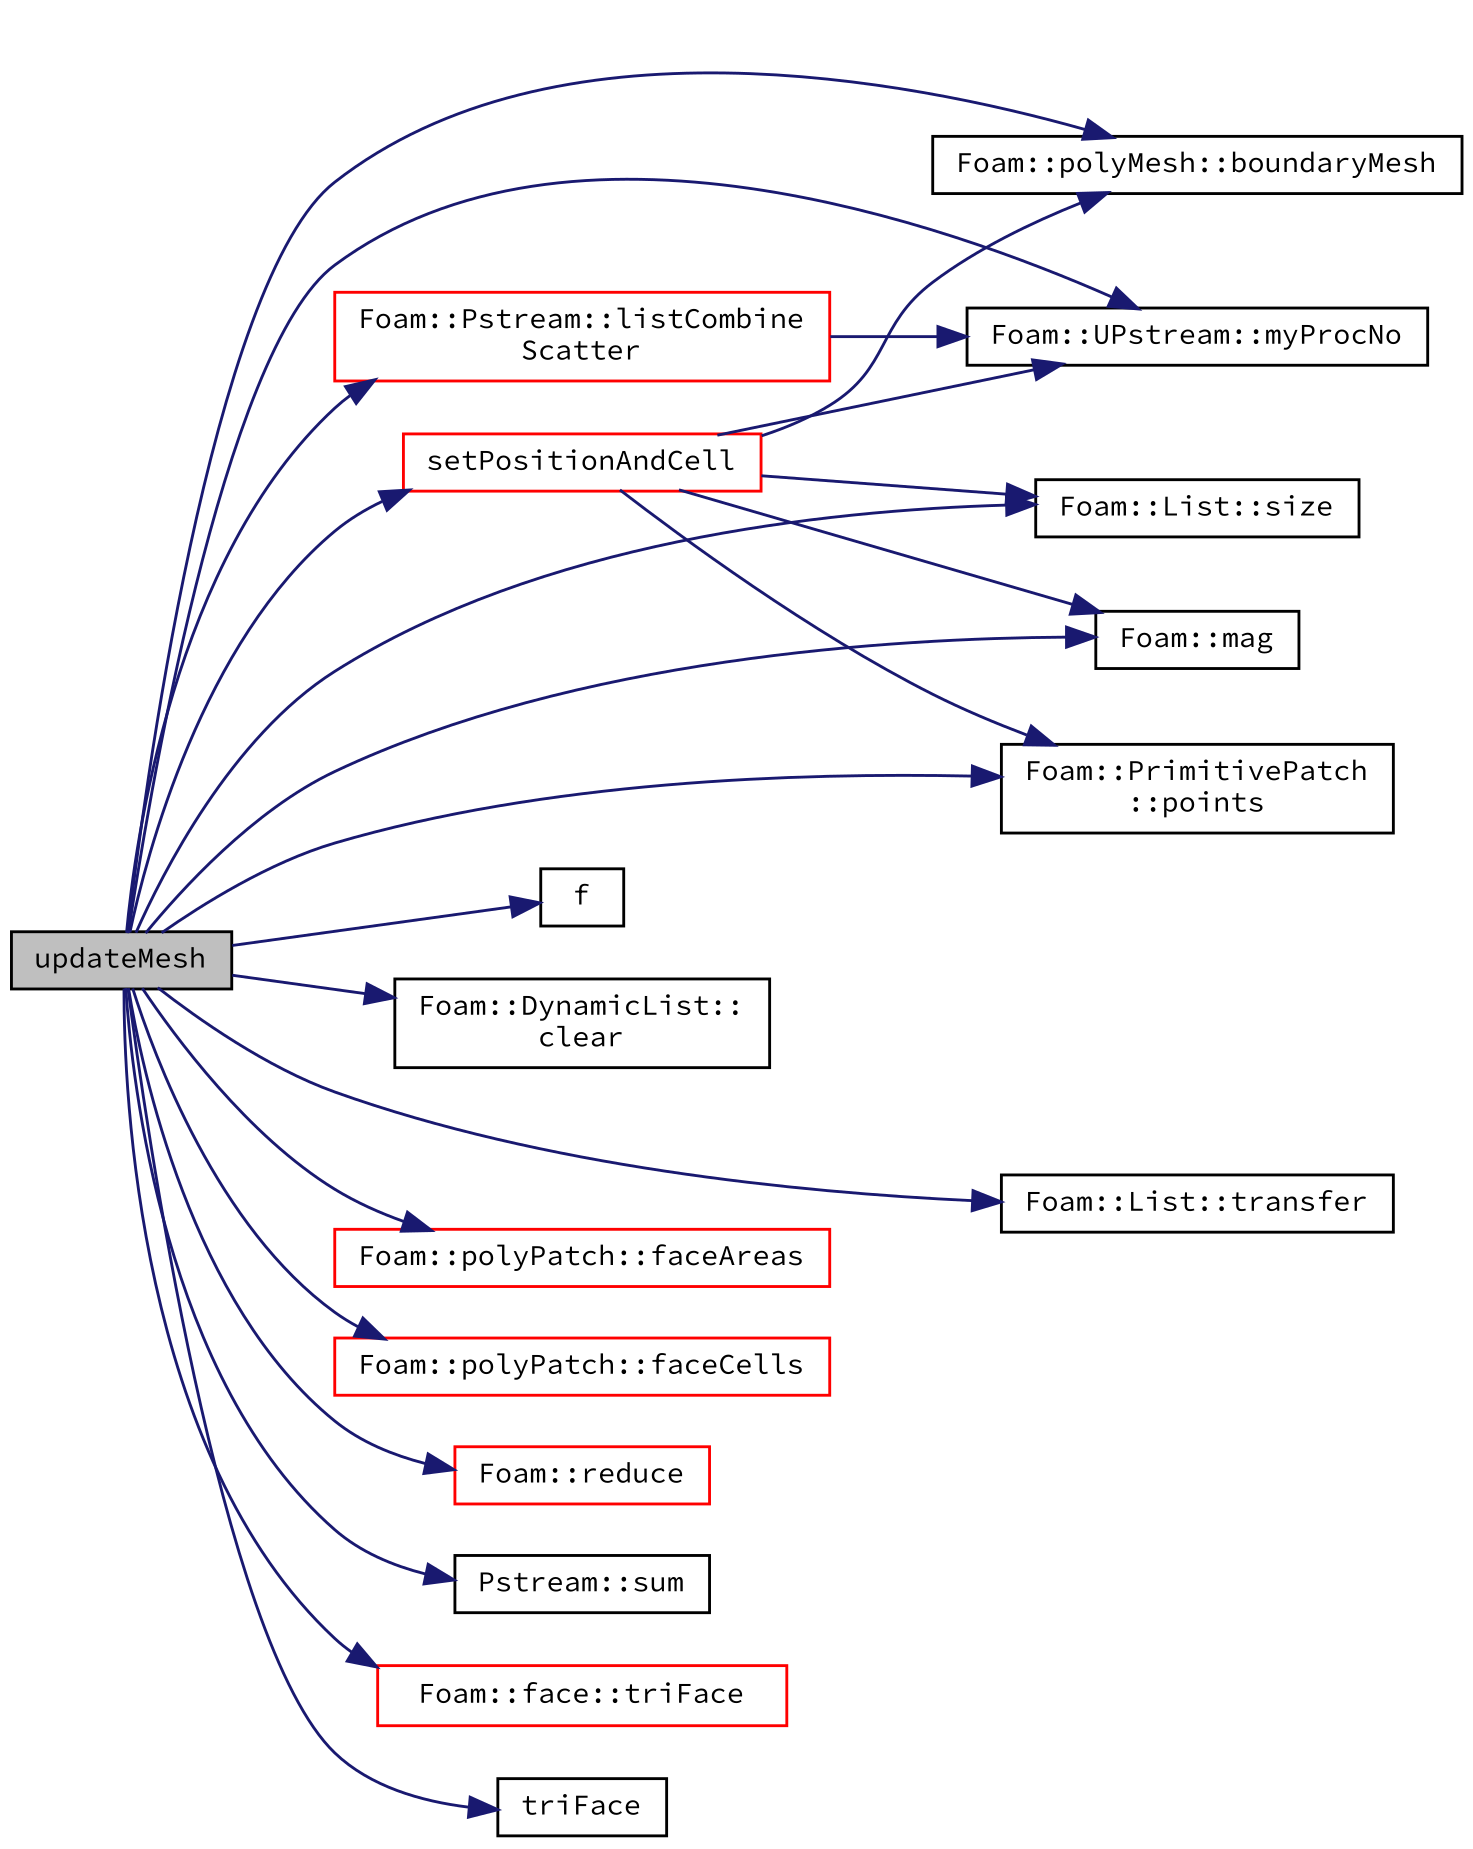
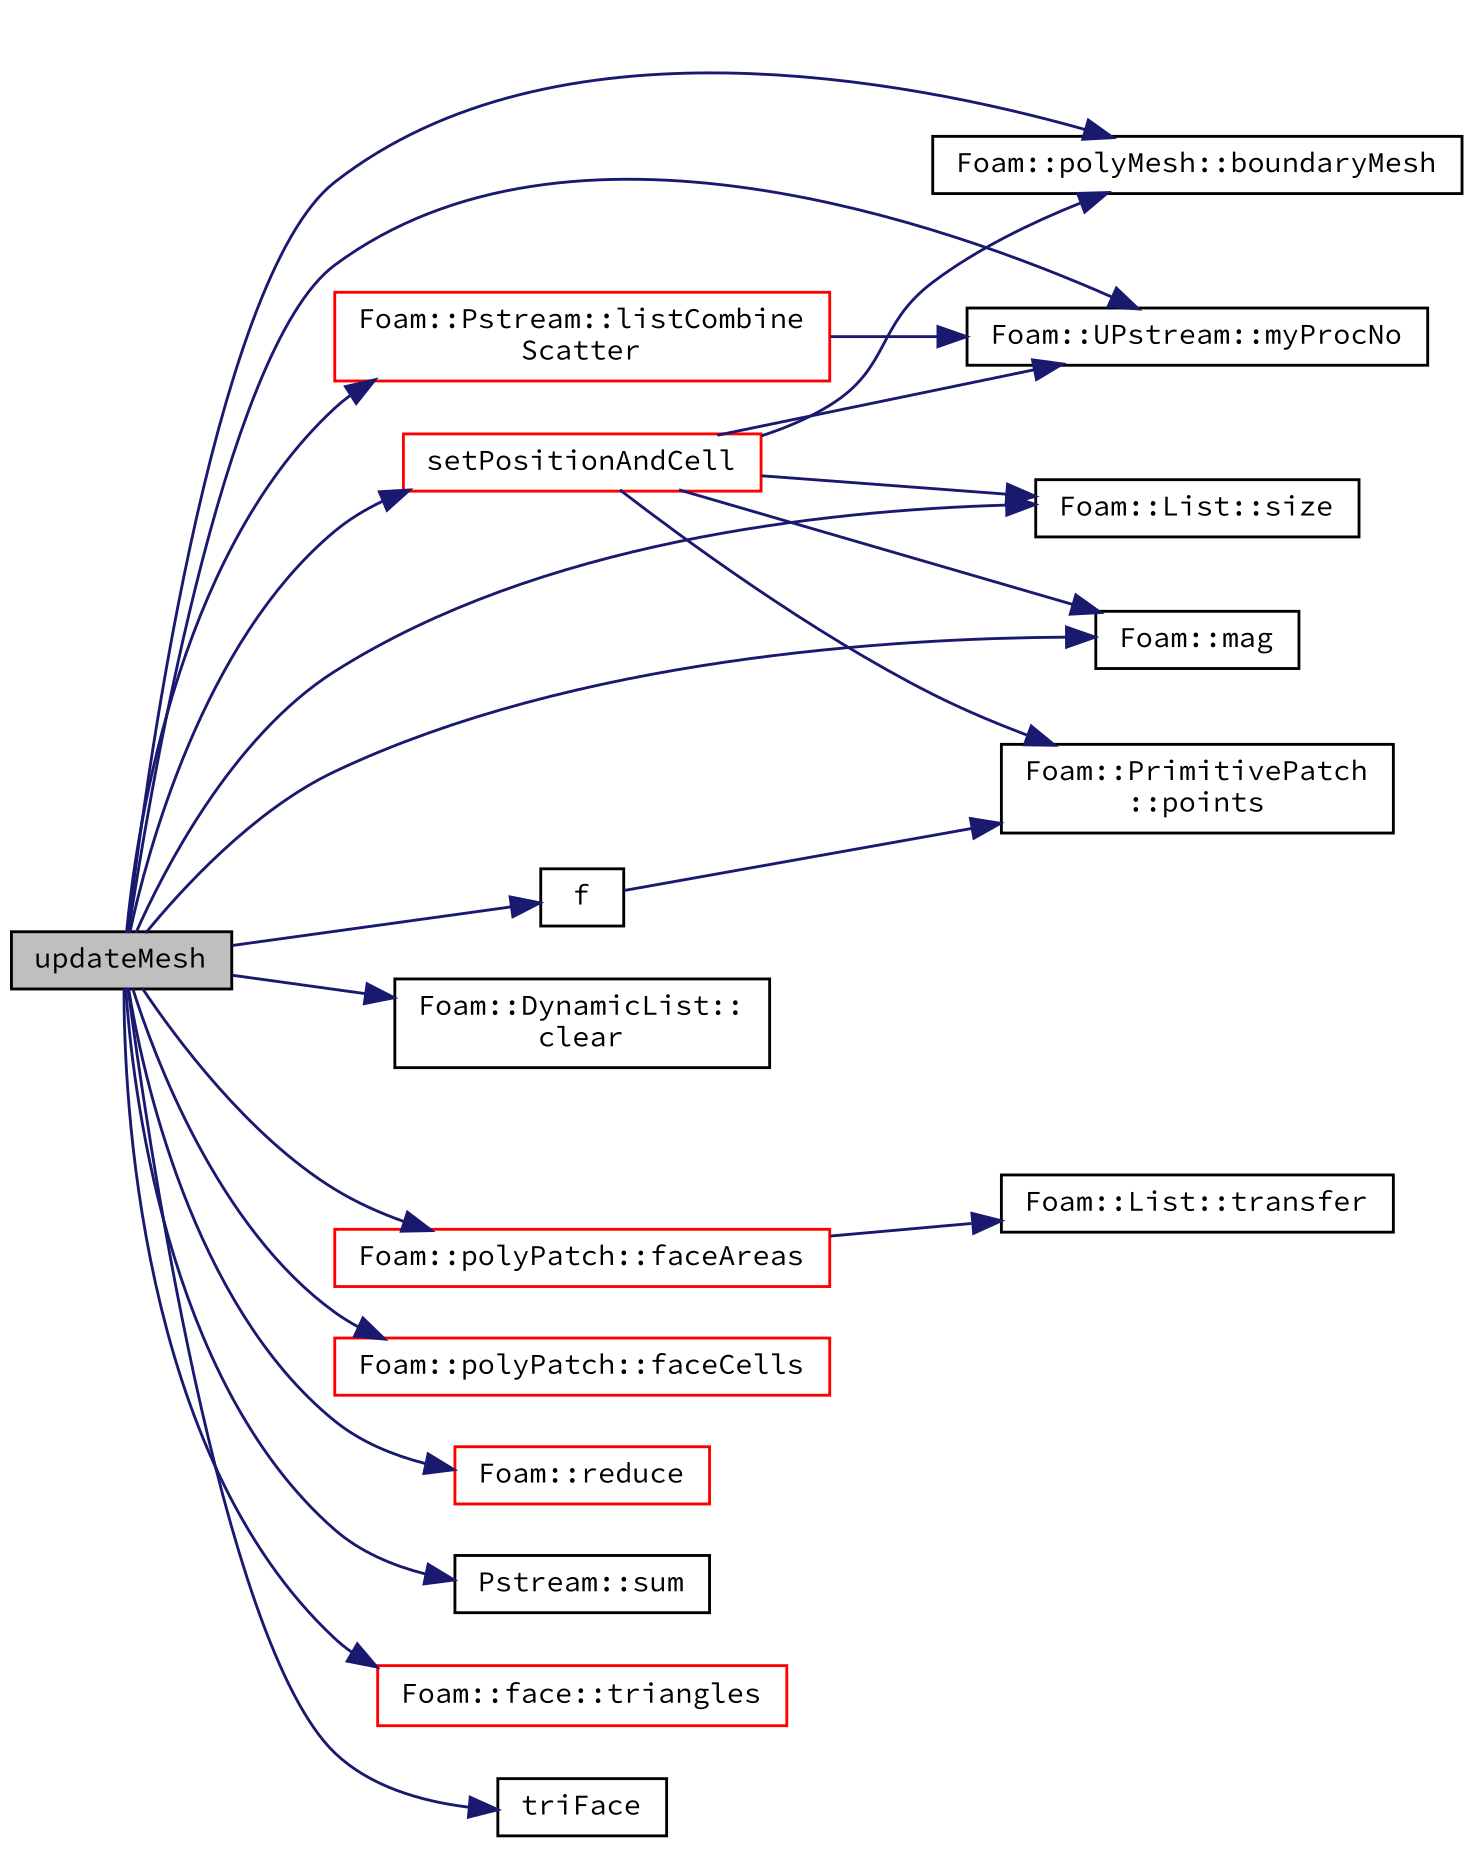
(554, 798) -> (798, 859)
(548, 1150) -> (901, 1230)
(582, 1696) -> (582, 1696)
